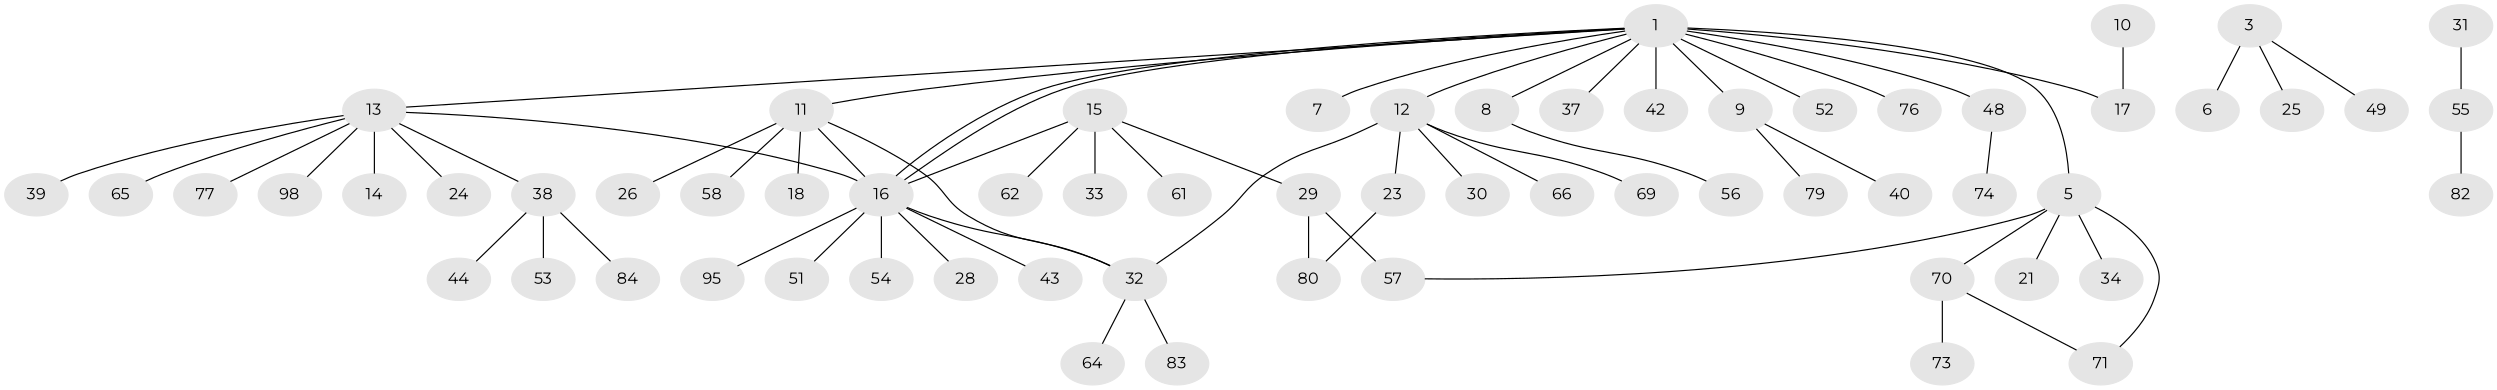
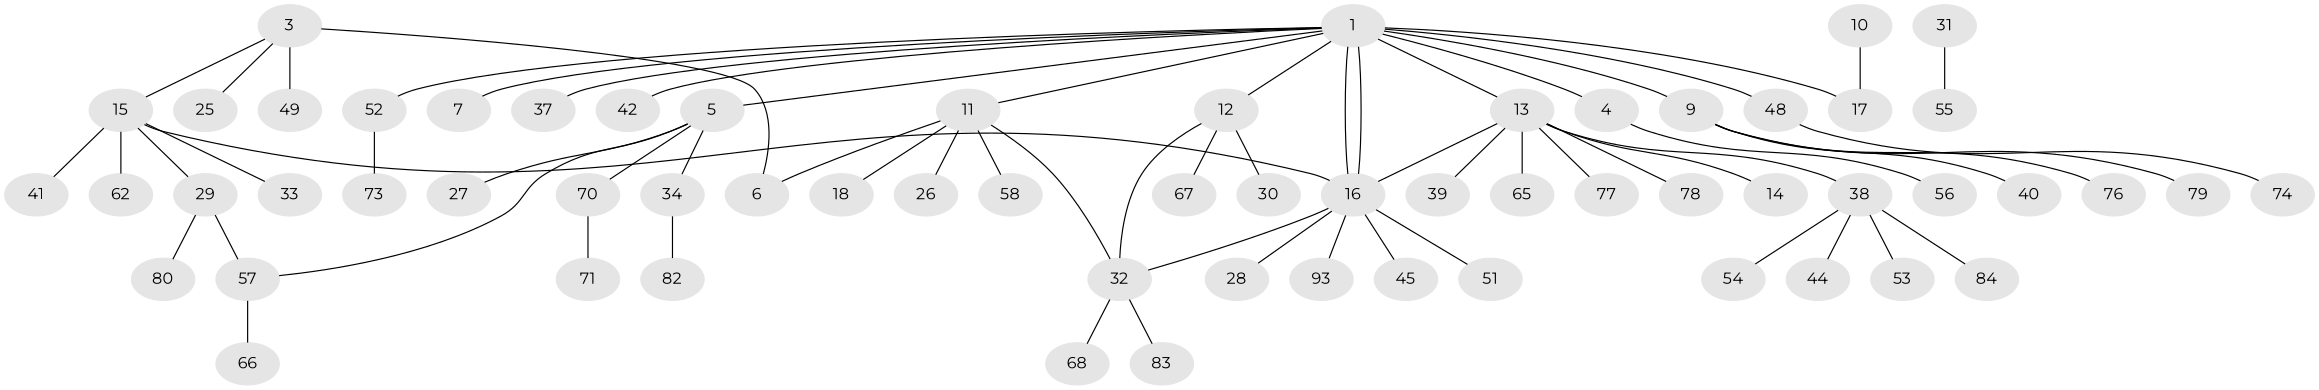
(1786, 62) -> (1902, 153)
none -> (205, 68)
(1487, 110) -> (1607, 110)
(841, 153) -> (860, 150)
(1482, 153) -> (248, 322)
(2461, 153) -> (672, 237)
(290, 195) -> (1691, 195)
(459, 195) -> none
(1179, 195) -> (36, 195)
(1393, 195) -> none
(1647, 195) -> (1184, 195)
(881, 237) -> (1797, 237)
(2158, 269) -> none
(712, 279) -> (1406, 279)
(1050, 279) -> (1321, 279)
(2027, 279) -> (459, 195)
(1942, 322) -> (374, 153)
(1093, 364) -> (1077, 364)
